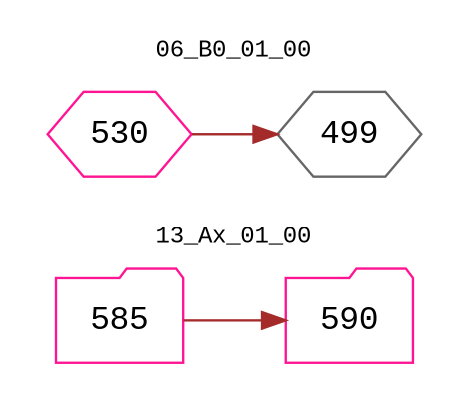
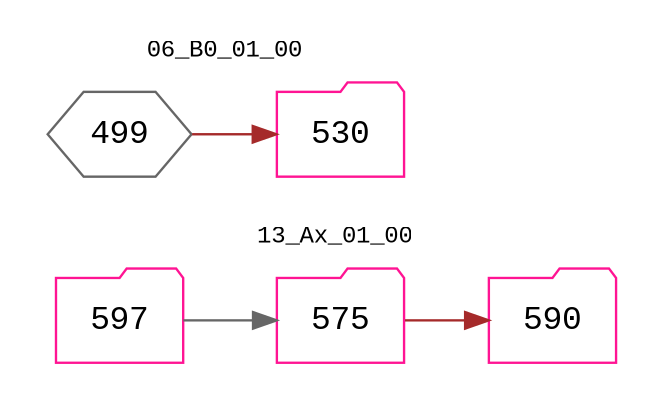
(120, 134) -> (340, 134)
(223, 134) -> (222, 134)
none -> (120, 320)
(120, 320) -> (340, 320)
